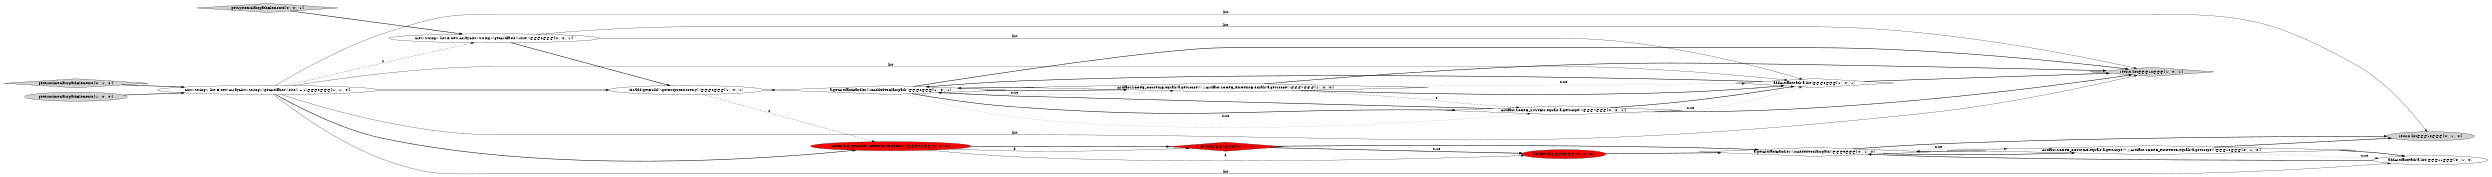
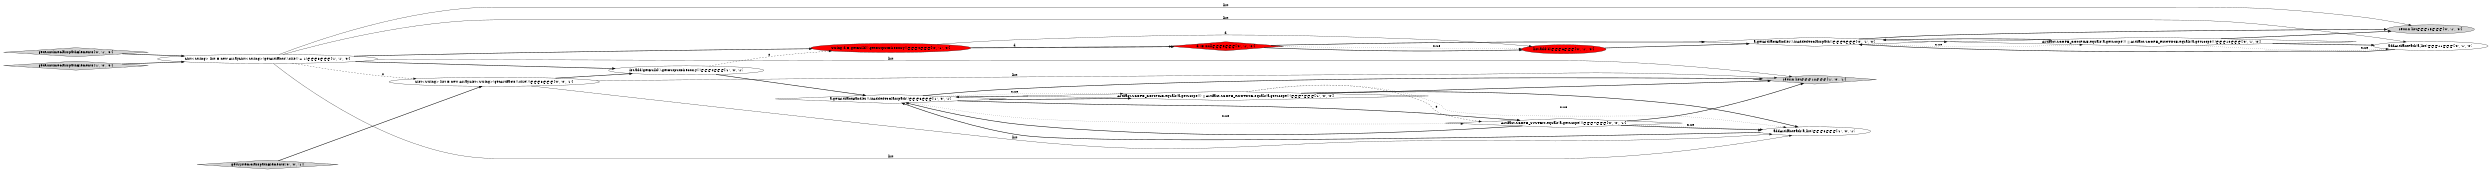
(1986, 77) -> none
(1815, 83) -> (1815, 131)
(76, 97) -> (76, 66)
